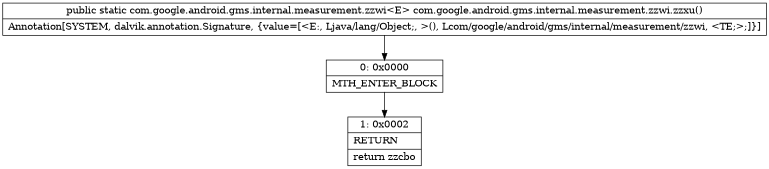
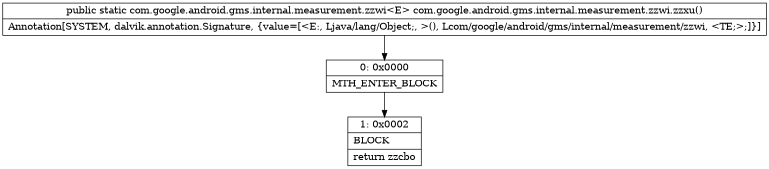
(376, 141) -> (371, 141)
